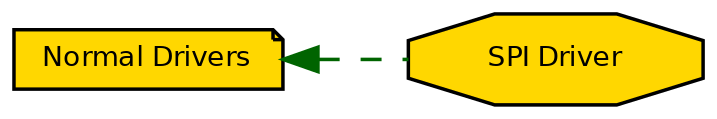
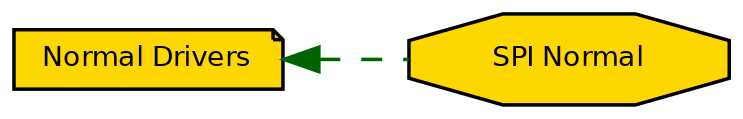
(556, 59) -> (569, 59)
